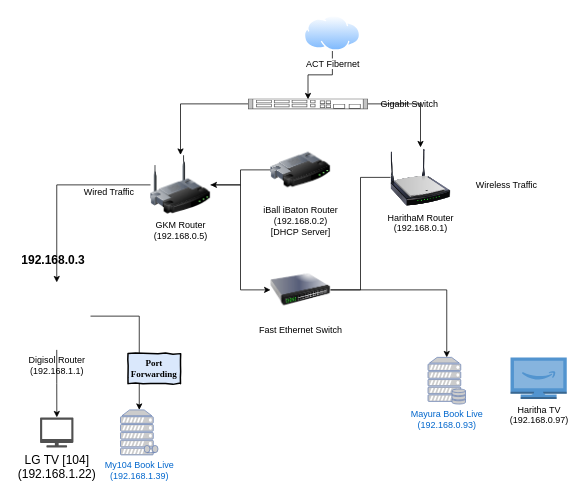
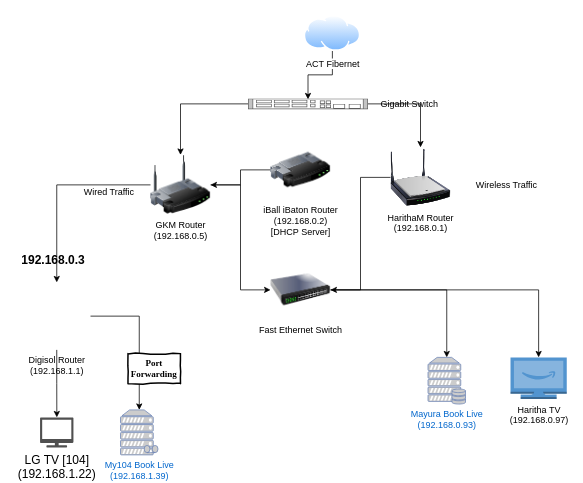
(360, 287) -> (360, 287)
none -> (539, 320)
(154, 369) -> (154, 369)
